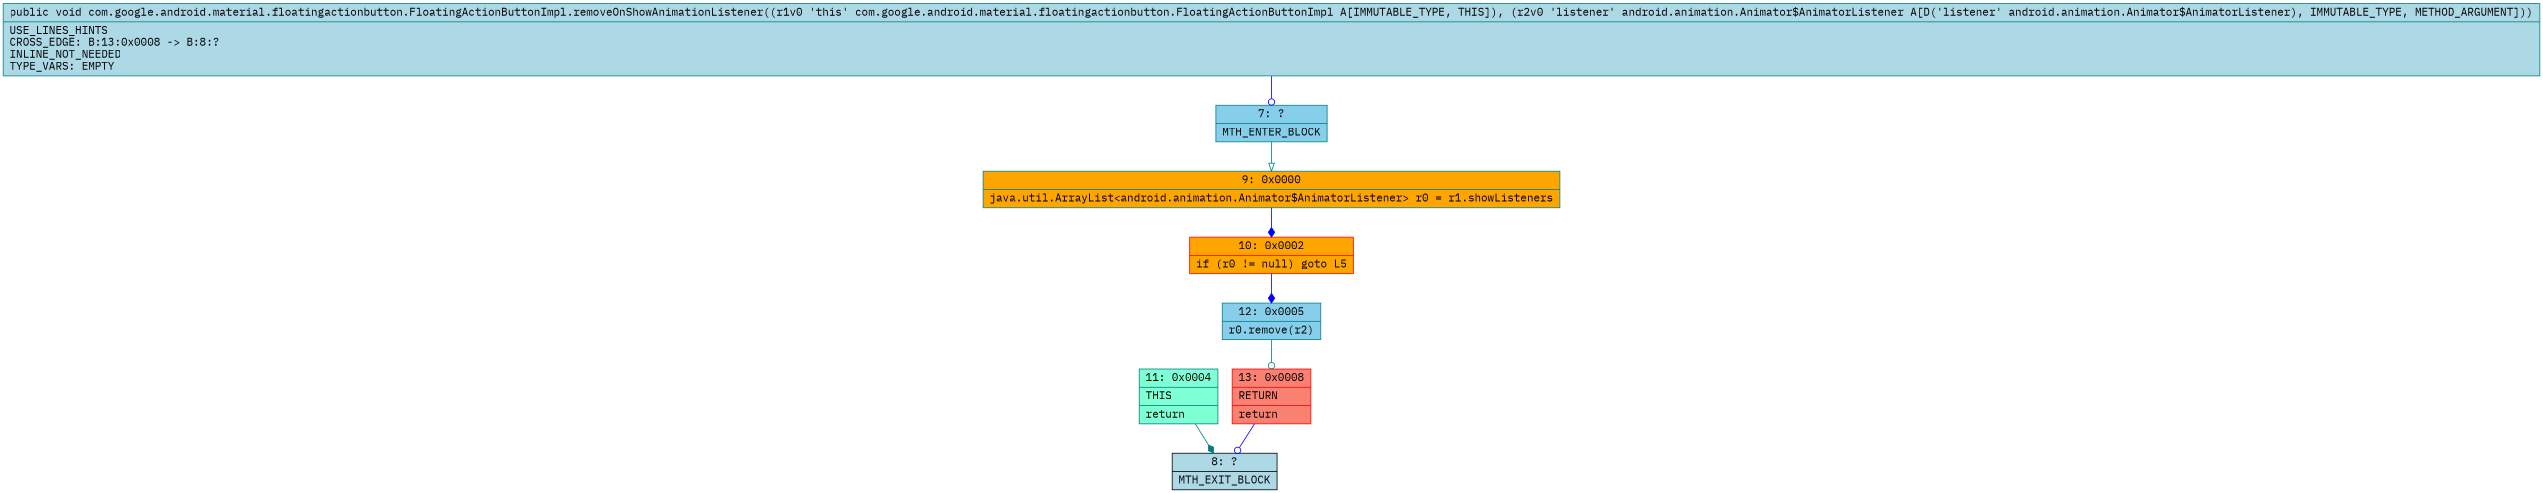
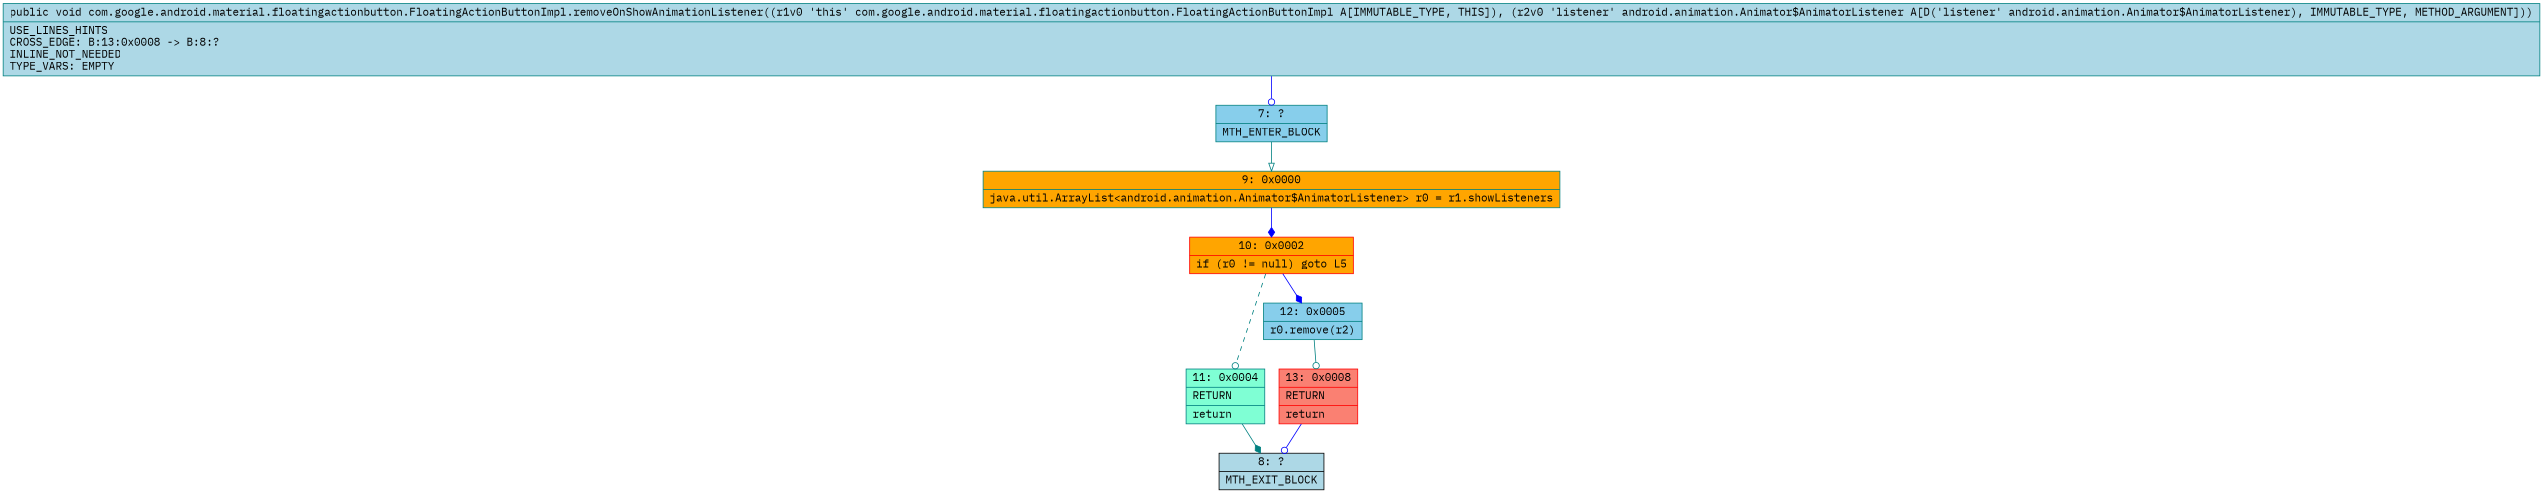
none -> (1251, 318)
(1159, 396) -> (1212, 396)
